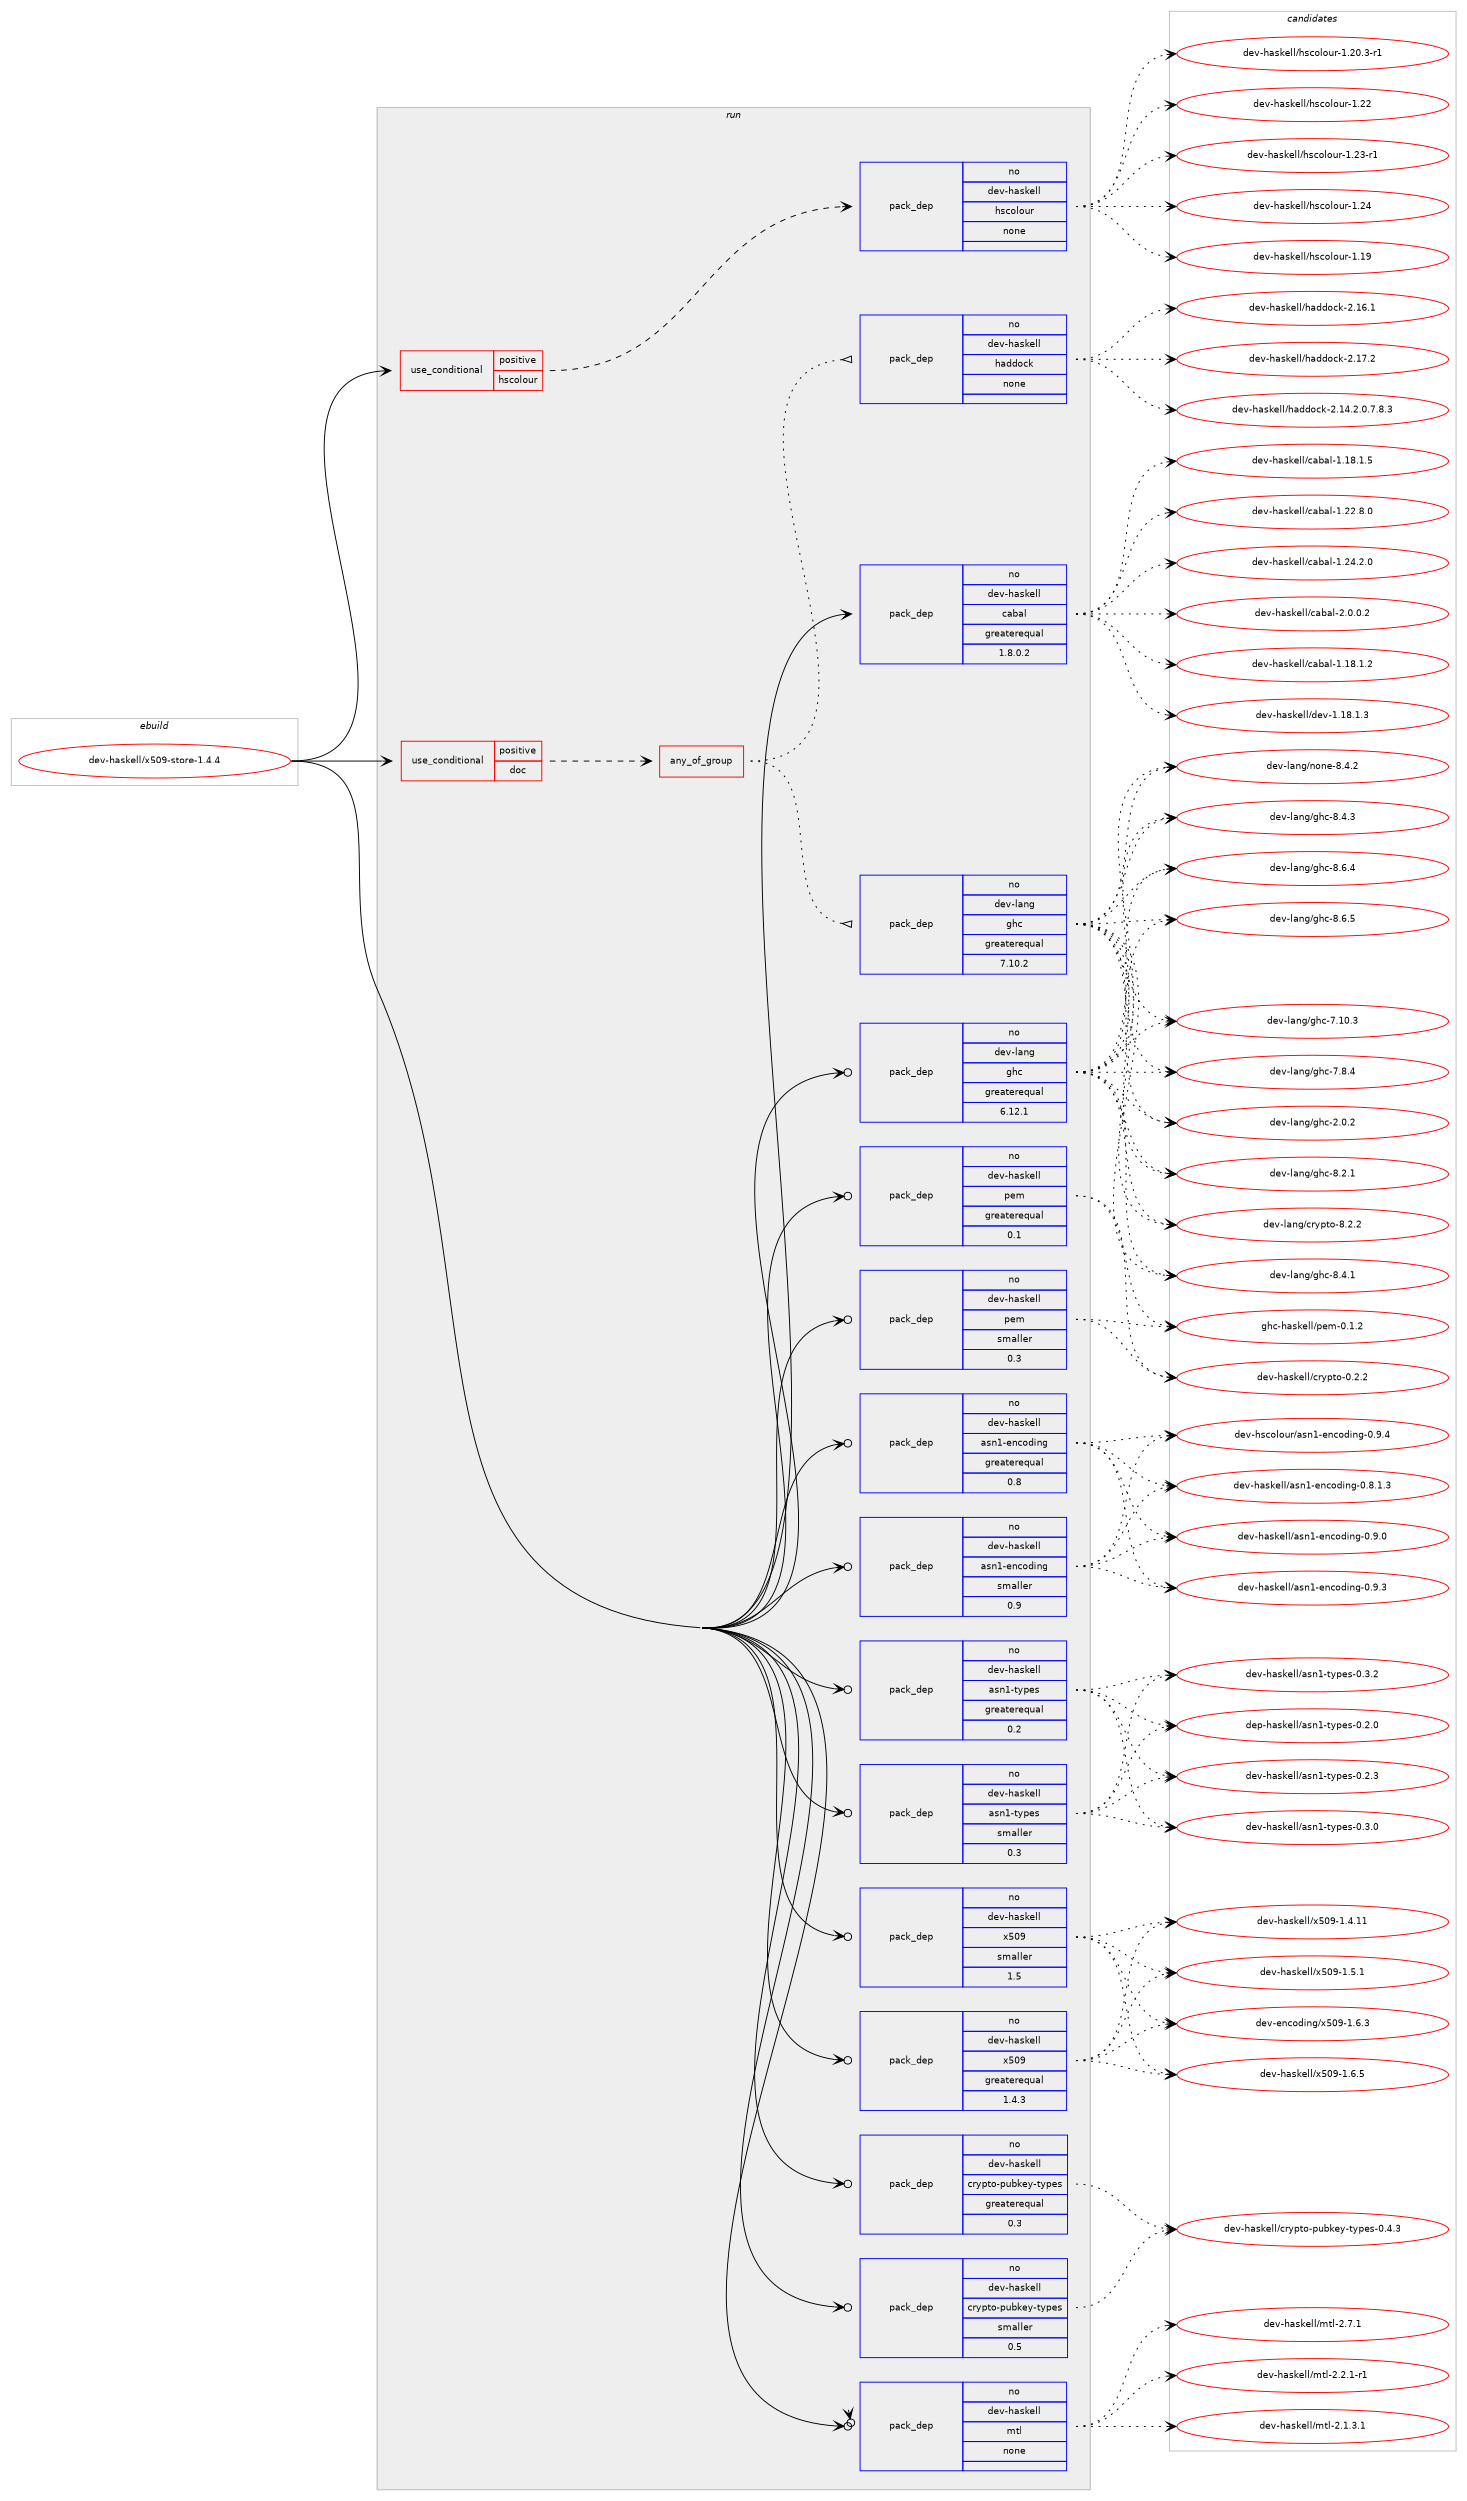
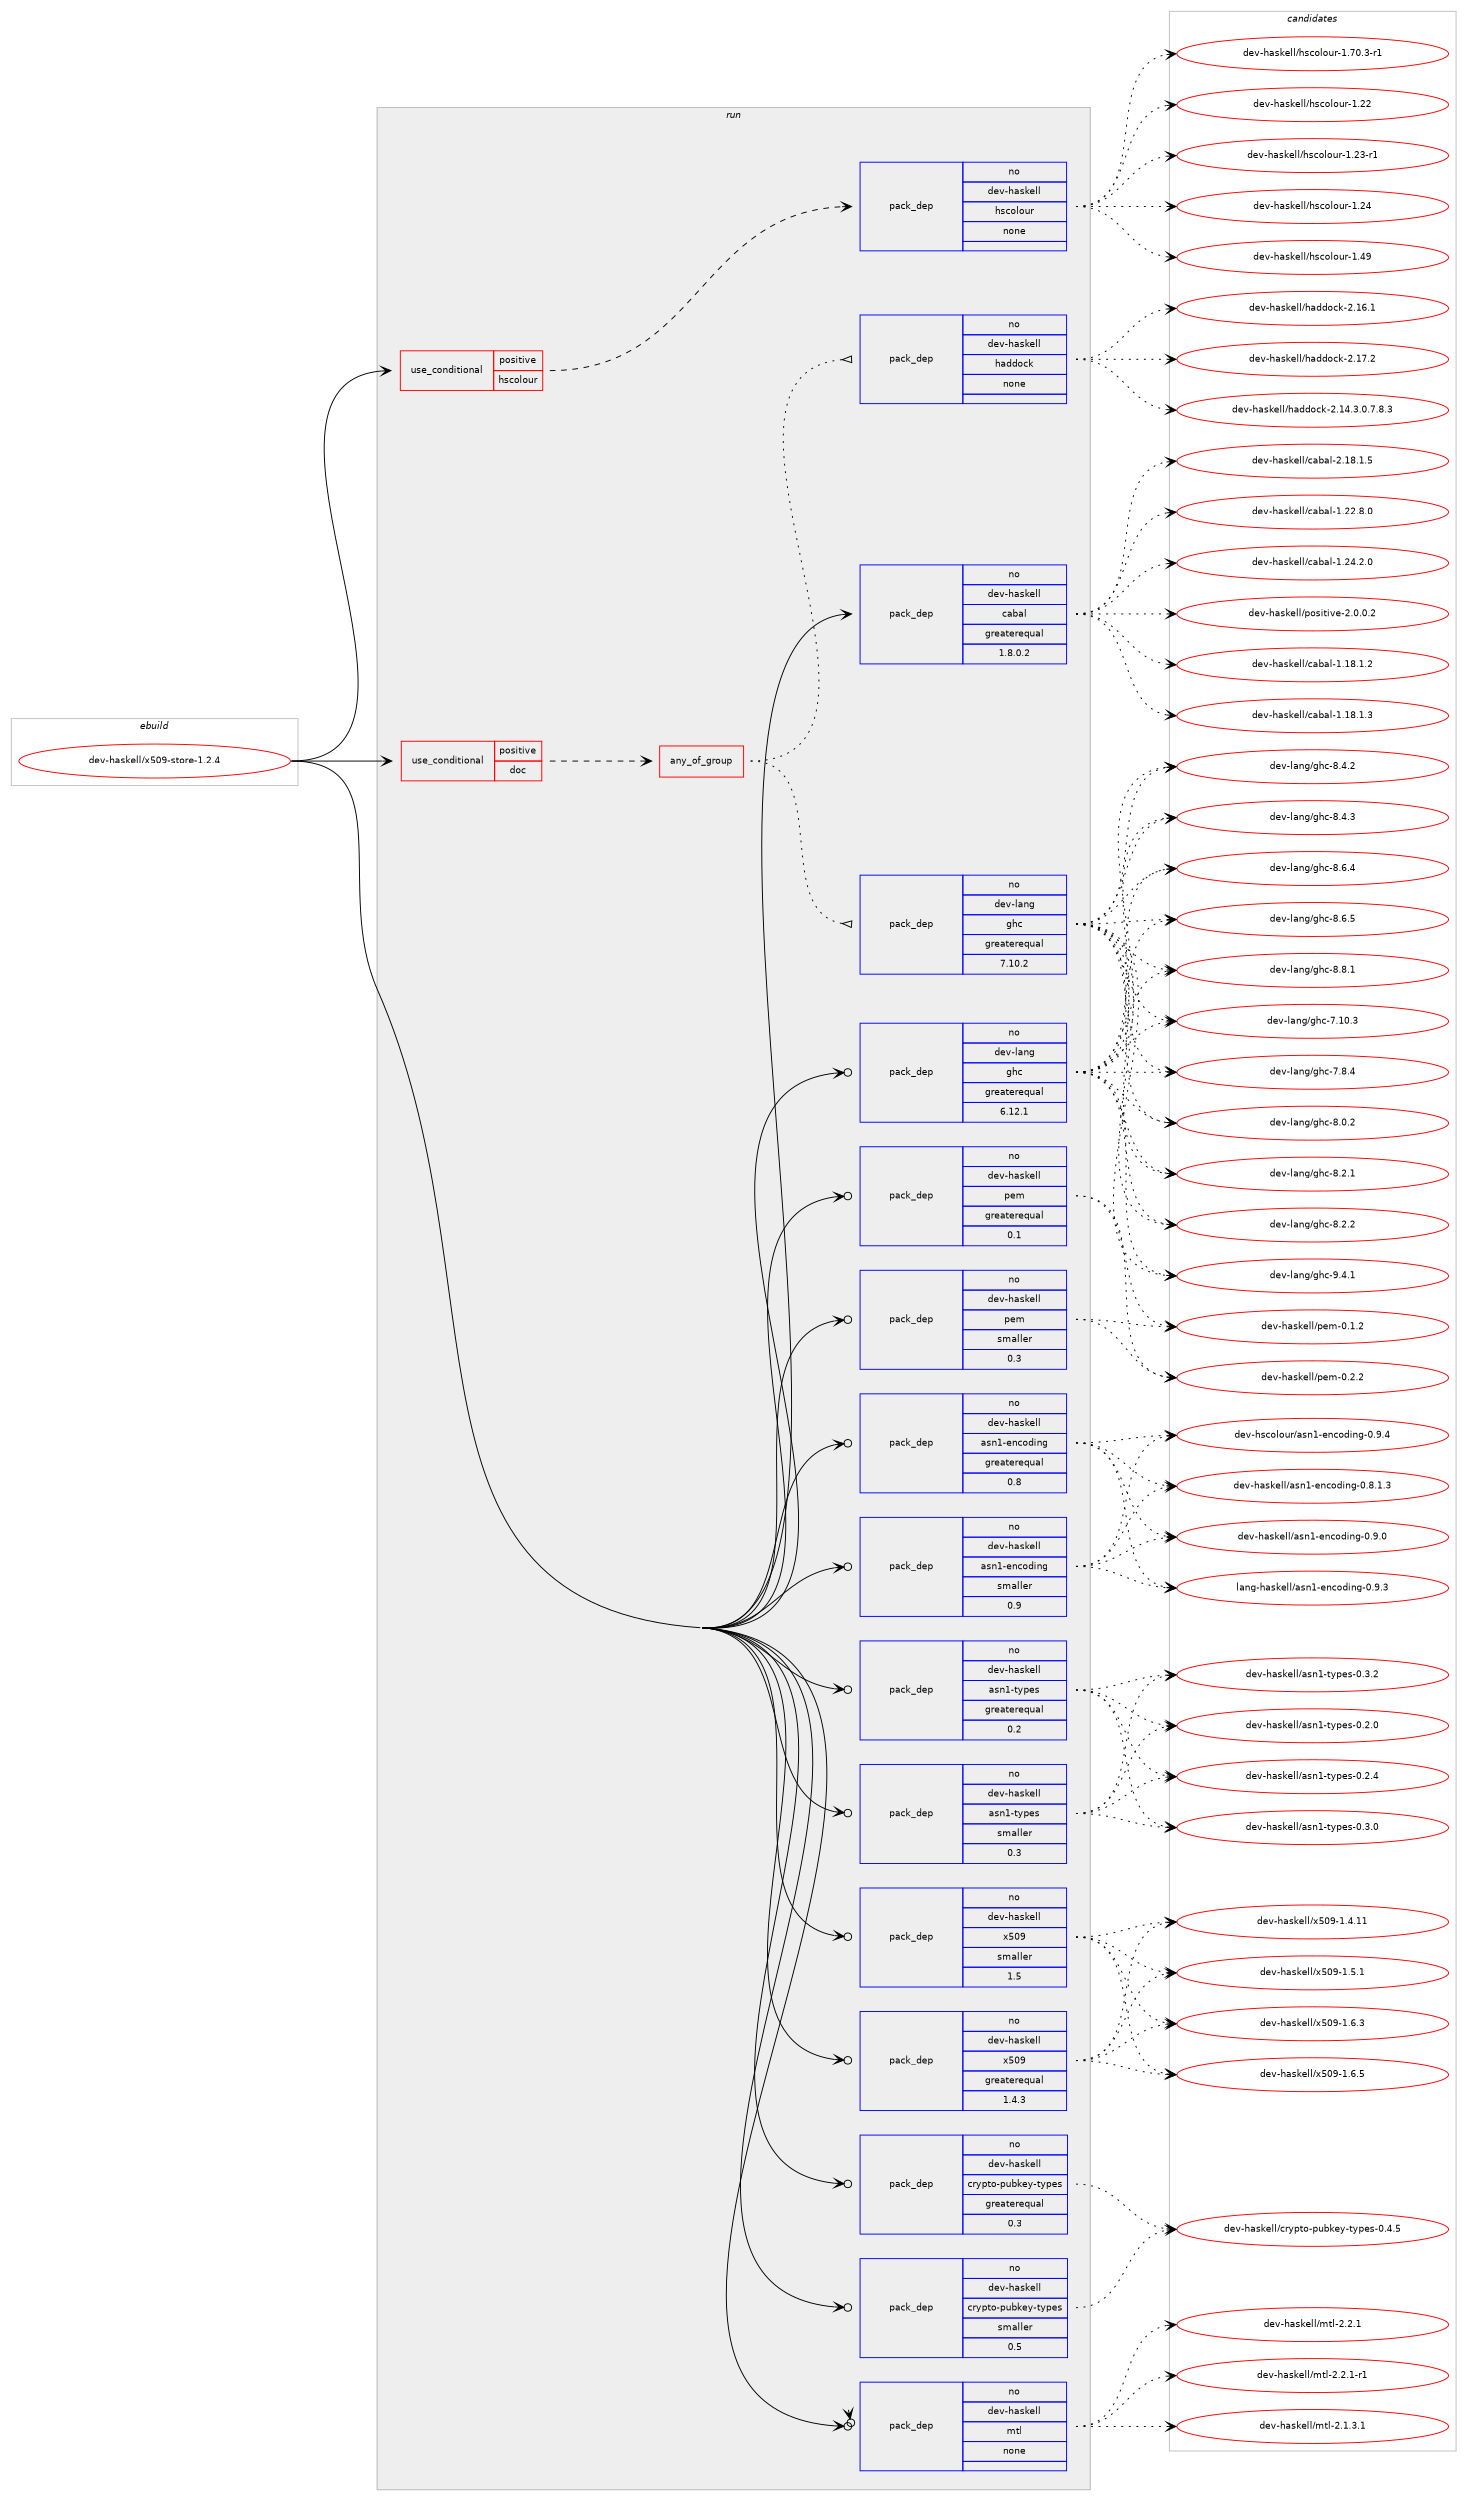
(1313, 54) -> (1313, 54)
(1313, 257) -> (1313, 257)
(1313, 410) -> (1313, 410)
(1313, 461) -> (1313, 461)
(1313, 614) -> (1313, 614)
(1313, 716) -> (1313, 716)
(155, 761) -> (155, 761)
(1313, 767) -> (1313, 767)
none -> (1313, 970)
(1313, 1123) -> (1313, 1123)
(1313, 1225) -> (1313, 1225)
(1313, 1276) -> (1313, 1276)
(1313, 1327) -> (1313, 1327)
(1313, 1378) -> (1313, 1378)
(1313, 1588) -> (1313, 1588)
(1313, 1726) -> (1313, 1726)
(1313, 1777) -> (1313, 1777)
(1313, 2024) -> (1313, 2024)
(1313, 2229) -> (1313, 2229)
(1313, 2325) -> (1313, 2325)
